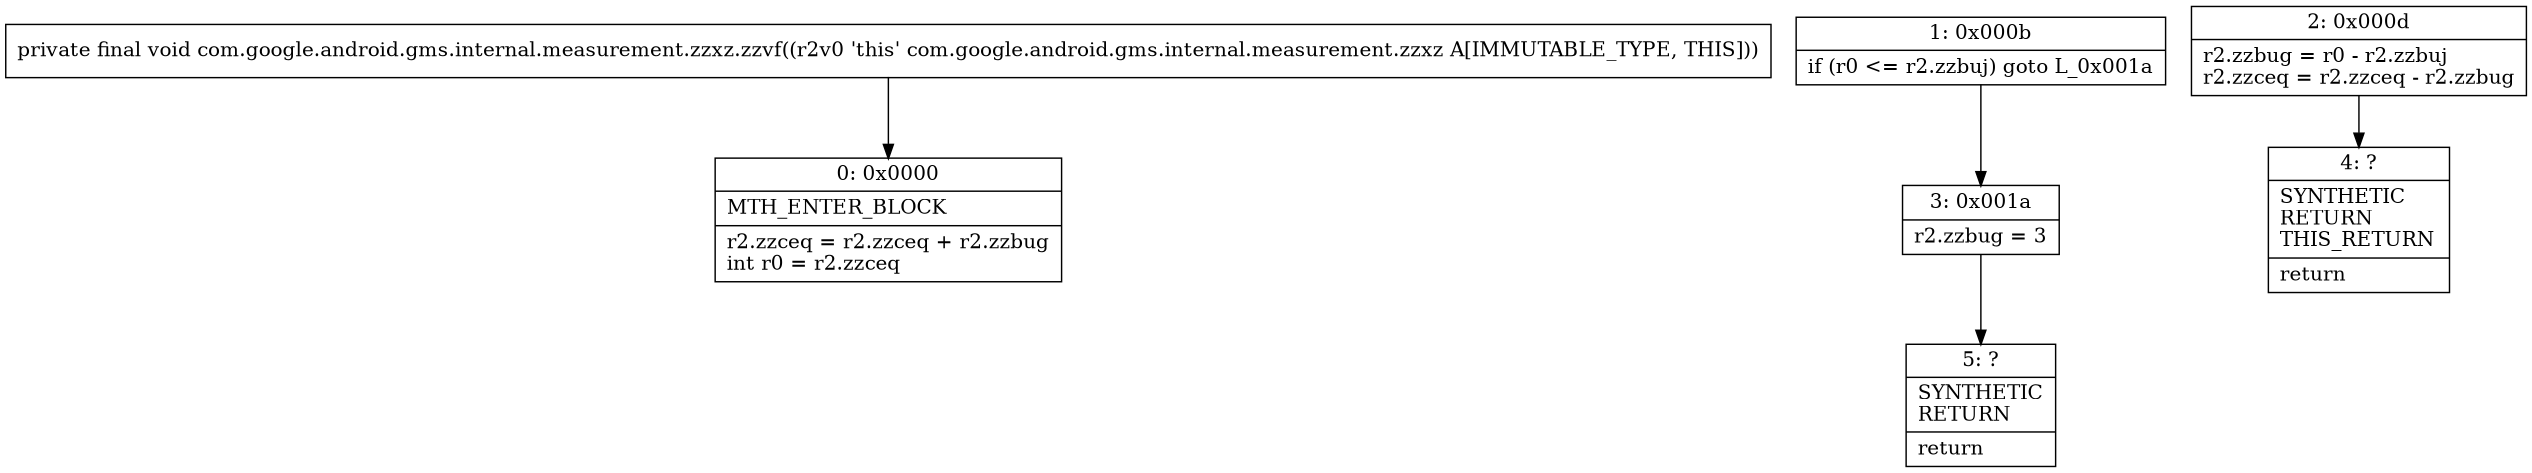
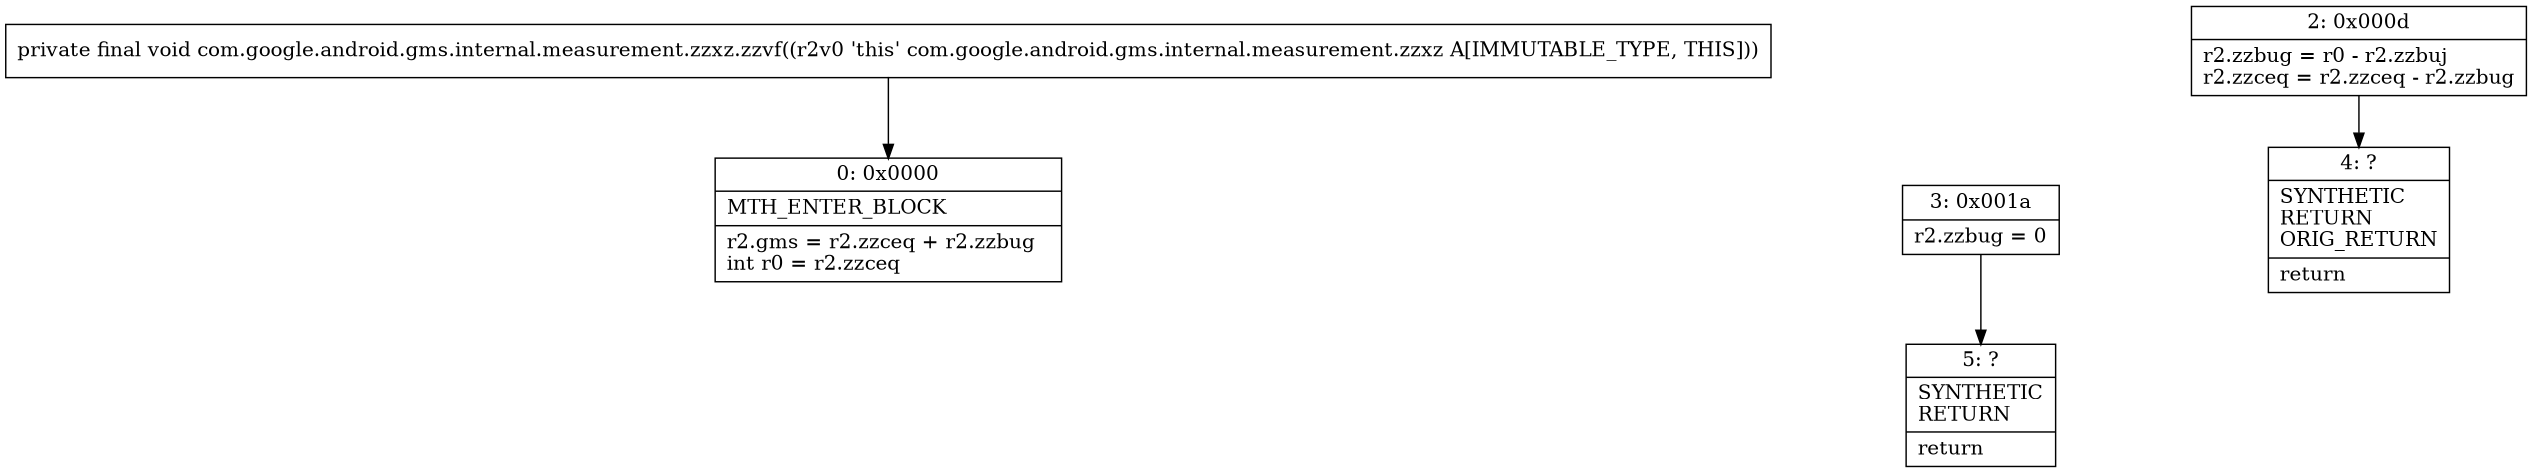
(1981, 51) -> none
(1981, 236) -> (1981, 236)
(2358, 240) -> (2359, 240)
(888, 242) -> (881, 242)
